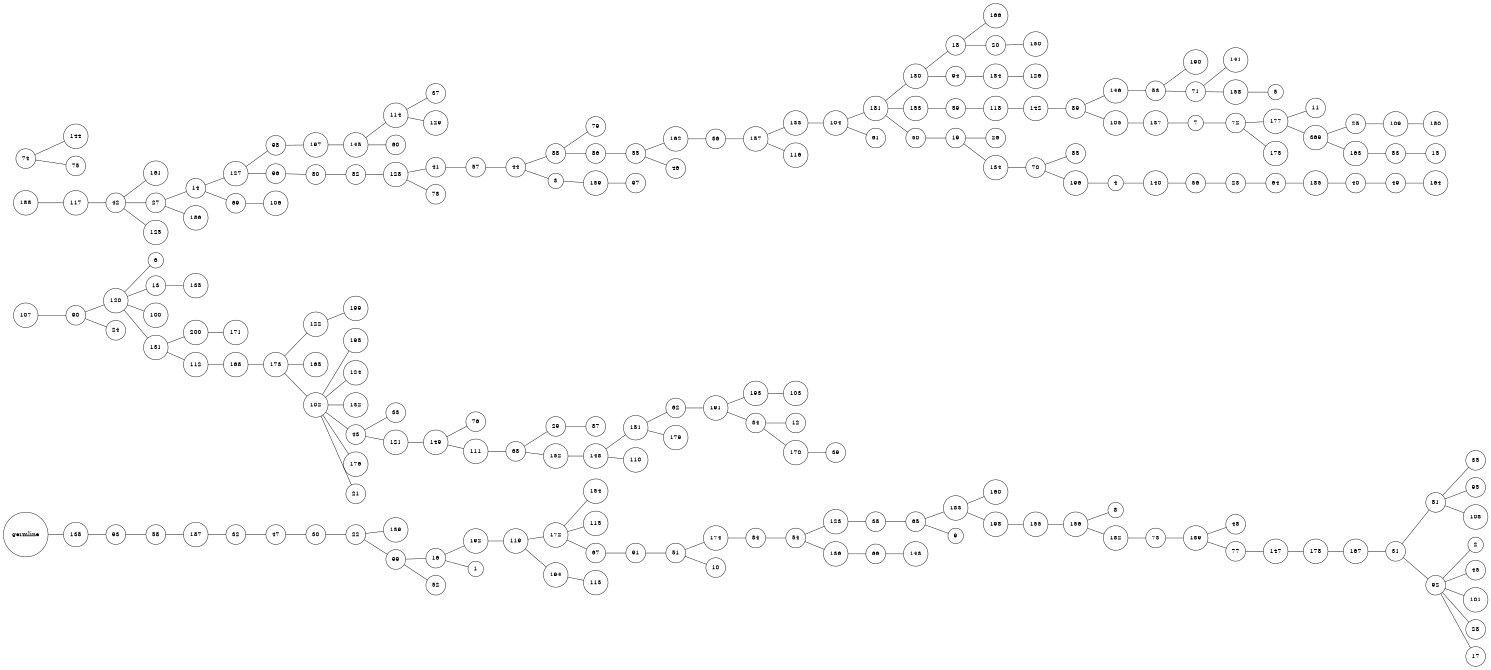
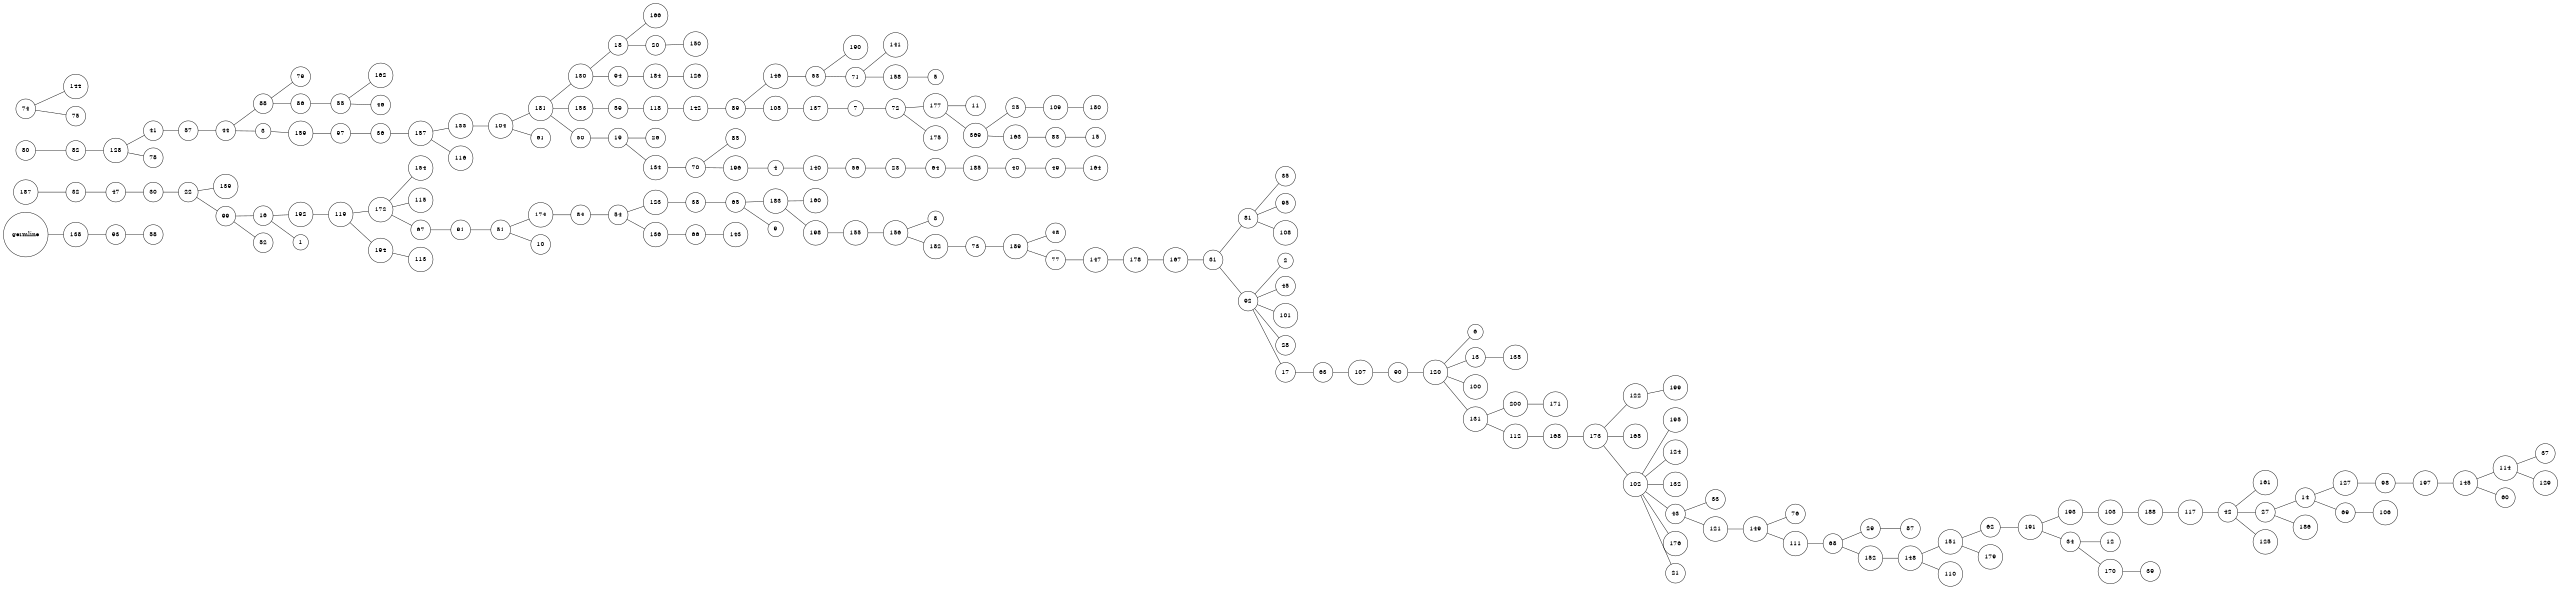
(697, 139) -> (361, 133)
(276, 174) -> none
(116, 330) -> none
none -> (1323, 372)
none -> (2130, 512)
(175, 535) -> none
